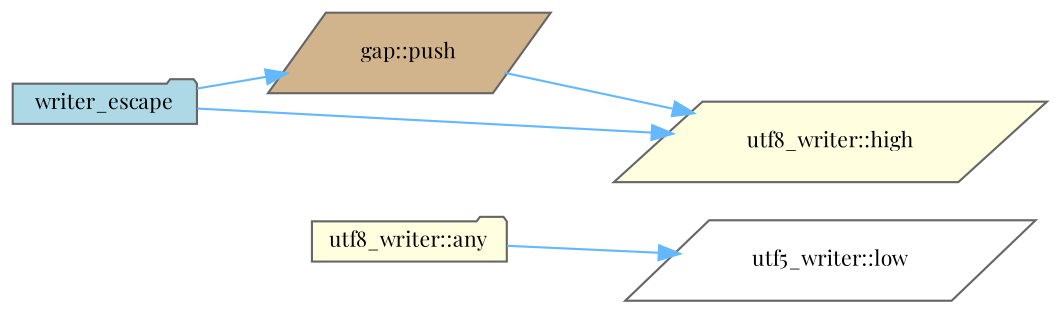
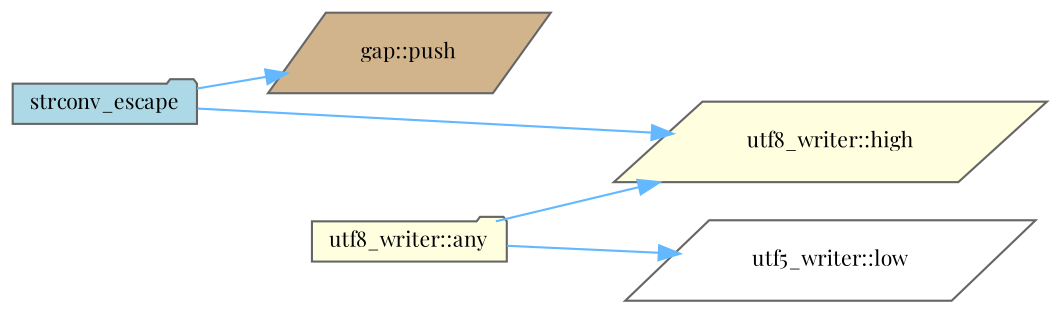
(588, 91) -> (567, 204)
(105, 104) -> (105, 104)
